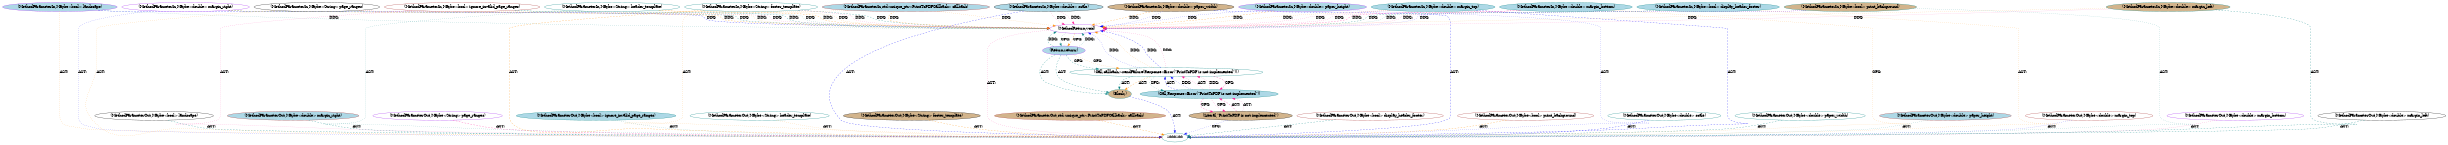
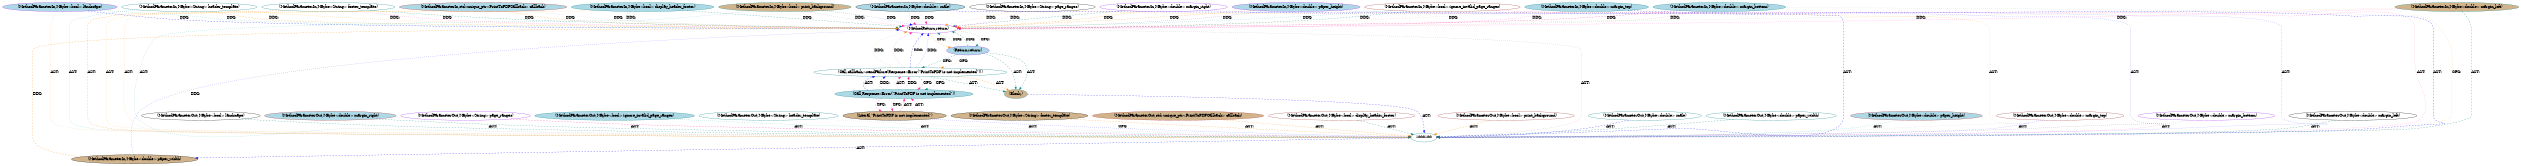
(1077, 29) -> (928, 29)
(1450, 80) -> (804, 148)
